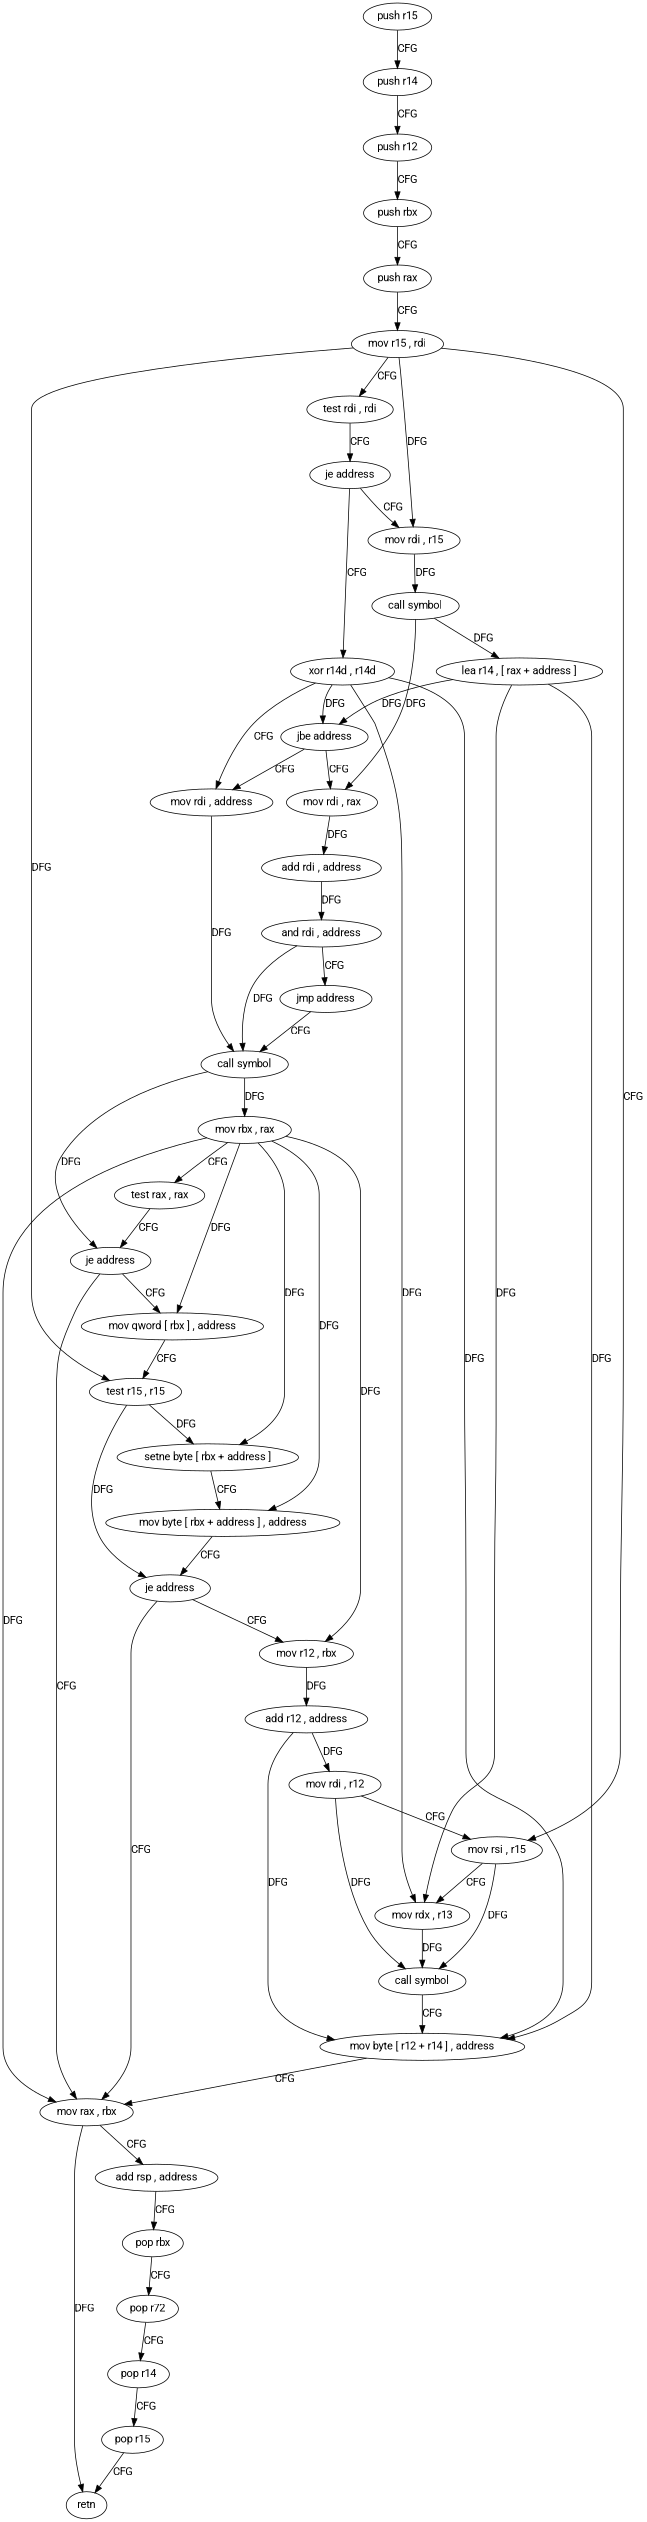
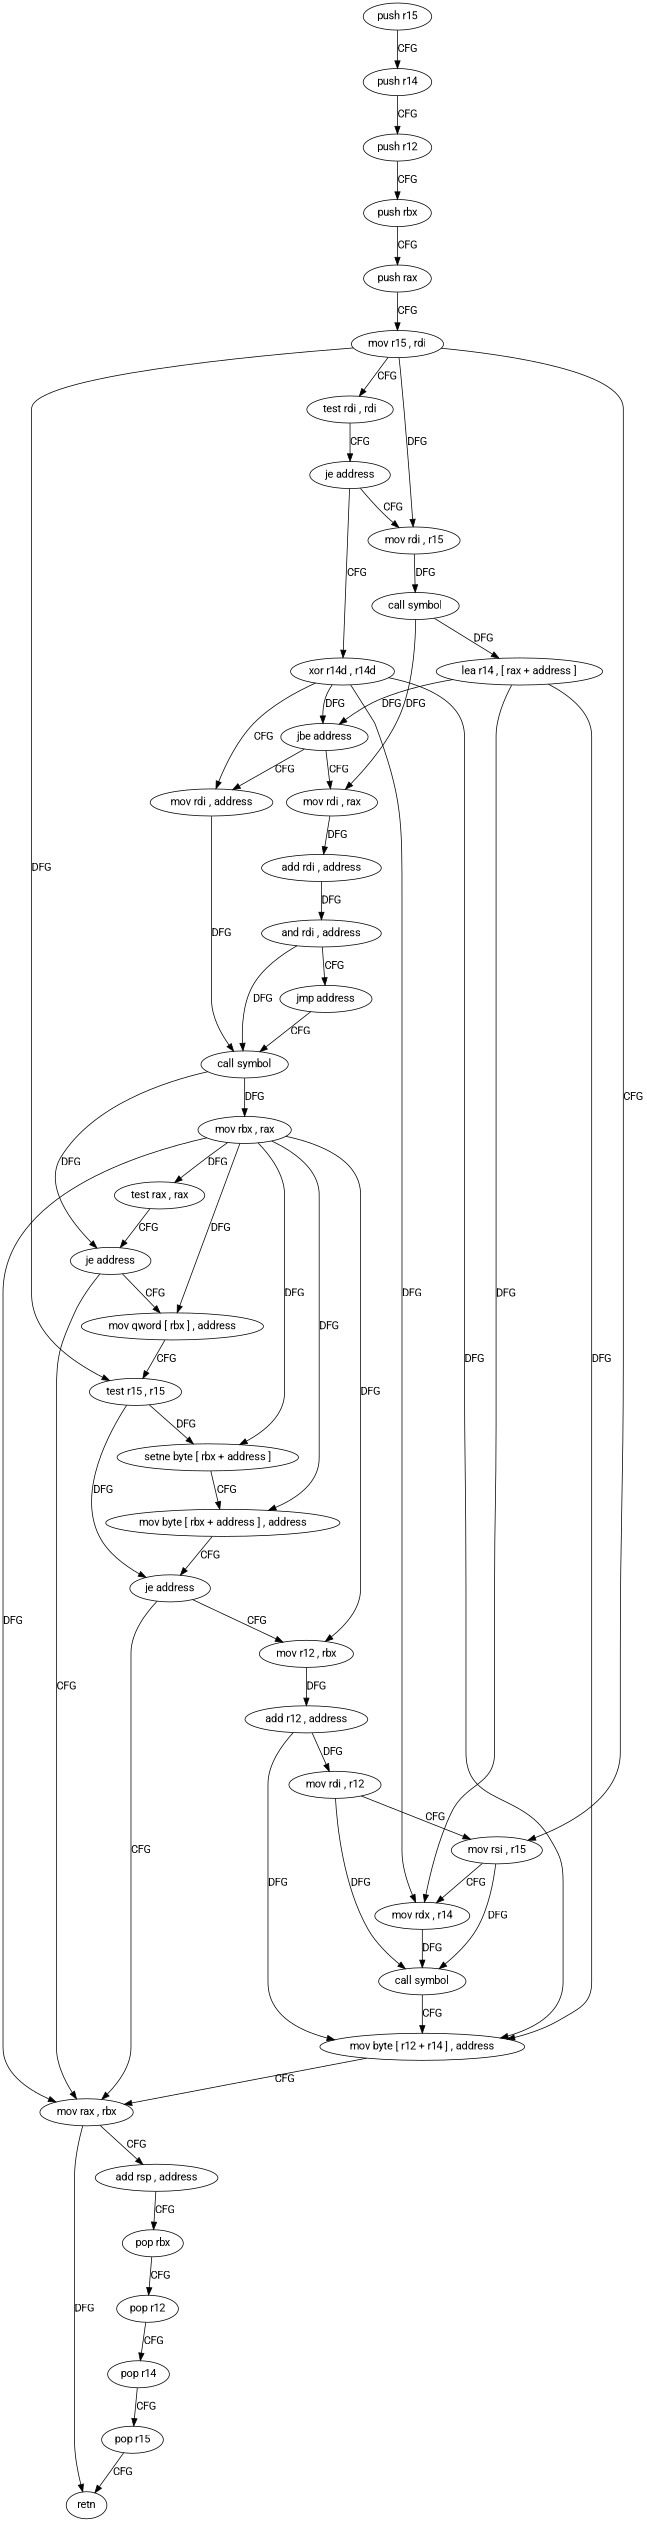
(218, 1163) -> (218, 1163)
(422, 1916) -> (422, 1916)
(148, 2309) -> (148, 2309)
